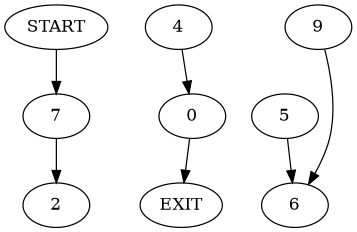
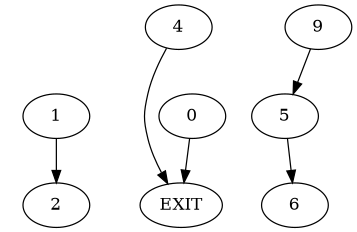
(56, 27) -> none
(185, 65) -> (145, 110)
(333, 113) -> (304, 66)
(56, 116) -> (56, 116)
